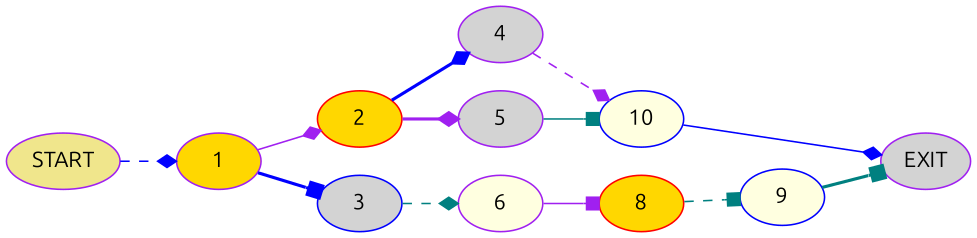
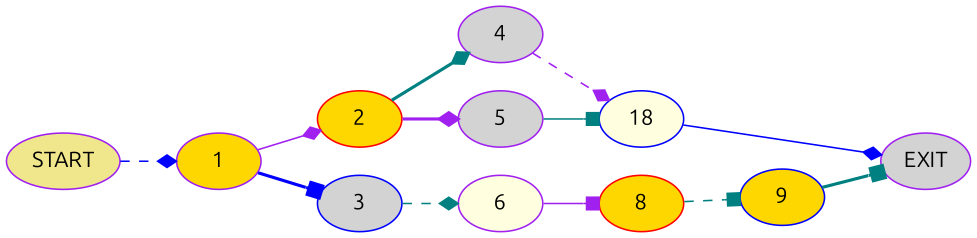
(422, 82) -> (422, 82)
(641, 119) -> (641, 119)
(782, 197) -> (782, 197)
